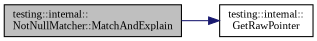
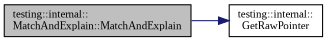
(93, 21) -> (98, 21)
